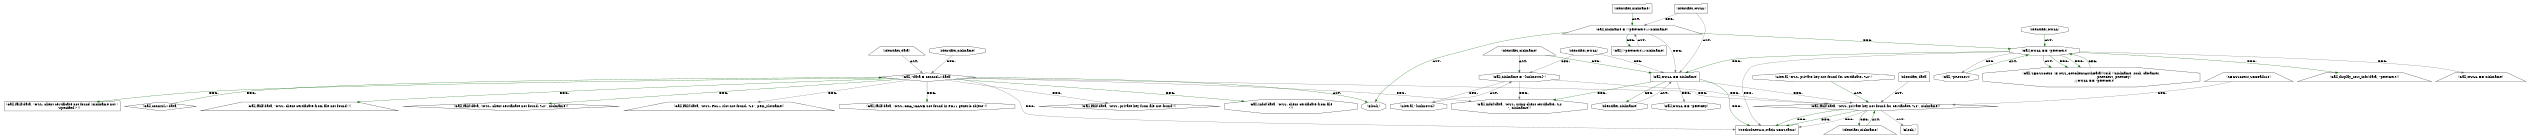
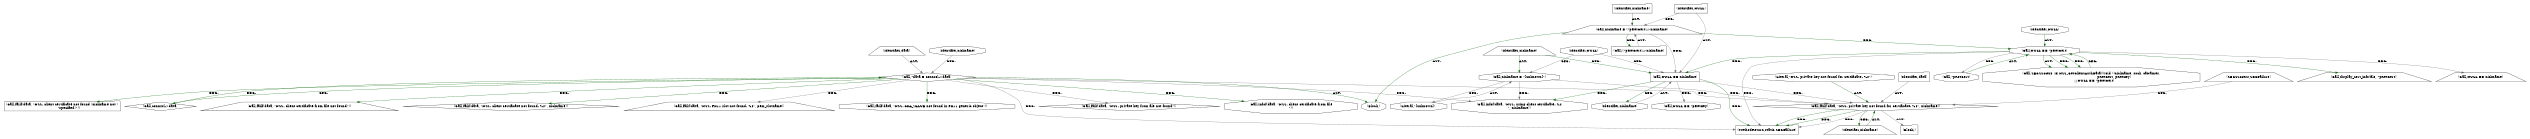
(2364, 77) -> (2364, 77)
none -> (530, 84)
(1767, 130) -> (1767, 130)
